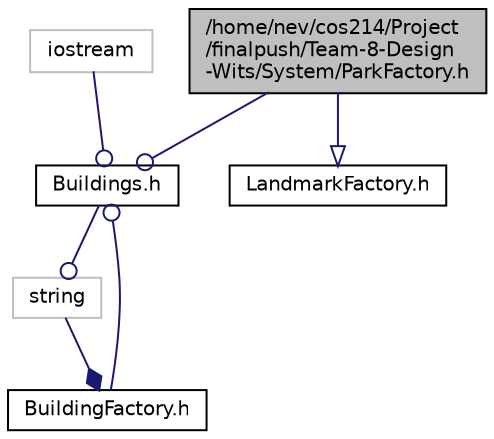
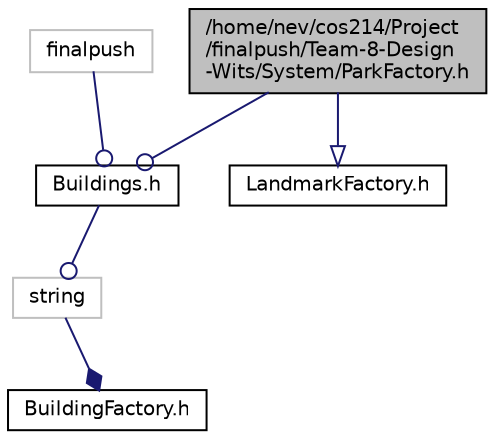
(91, 51) -> (91, 51)
(120, 306) -> none
